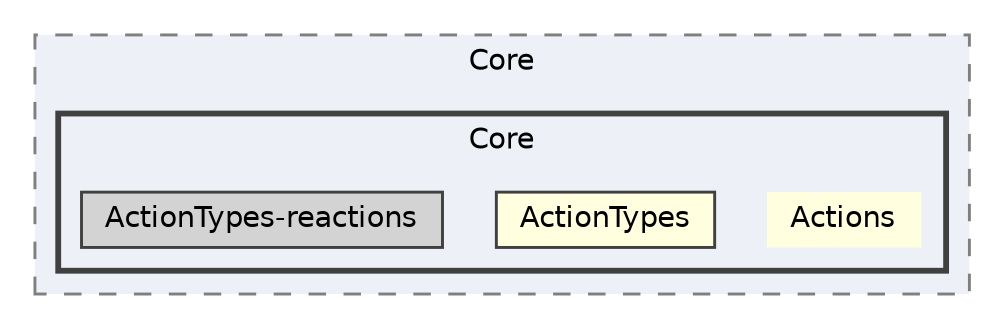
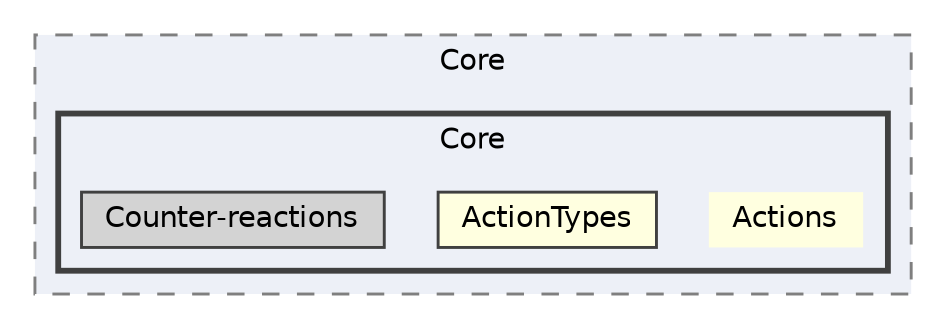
(262, 220) -> (233, 220)
